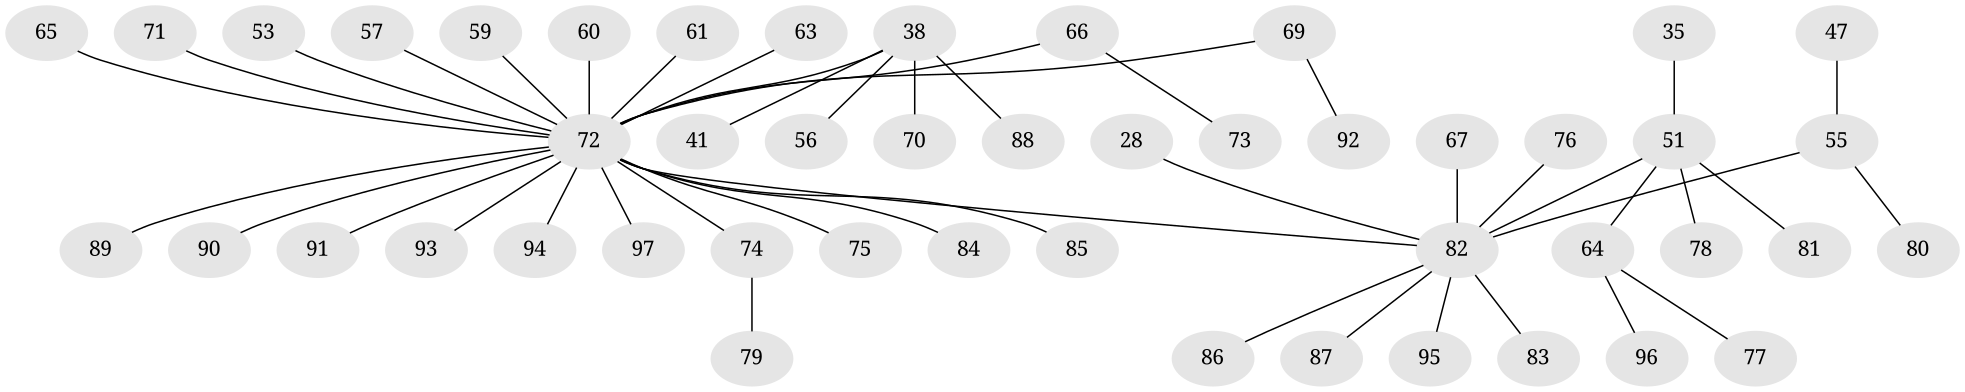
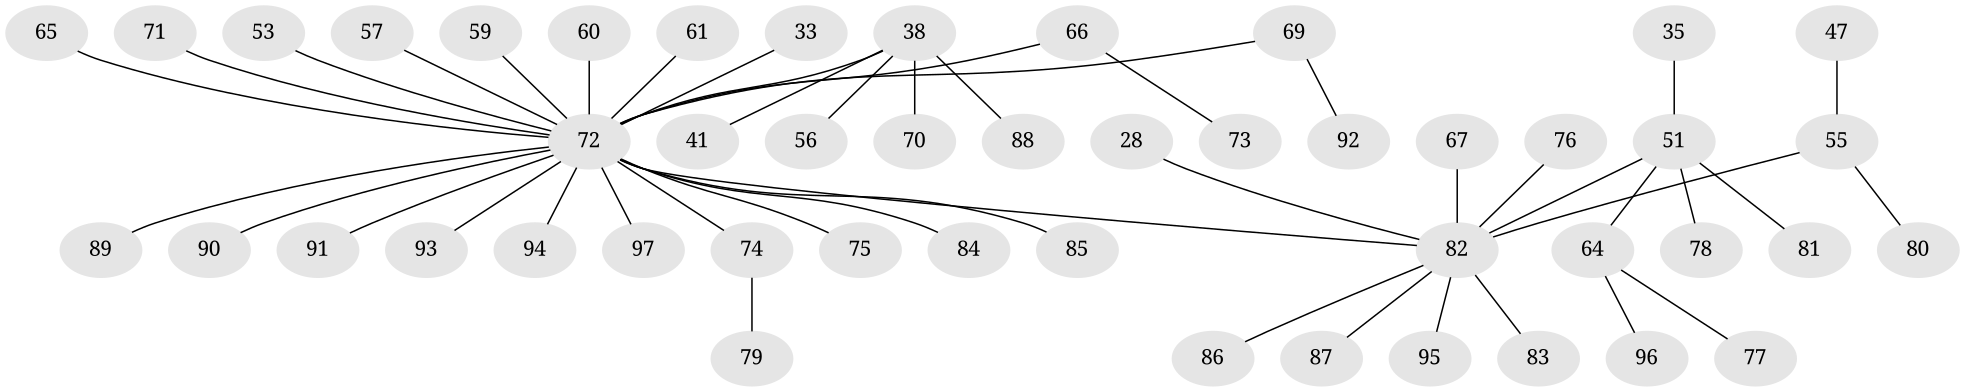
(806, 33) -> (806, 33)
